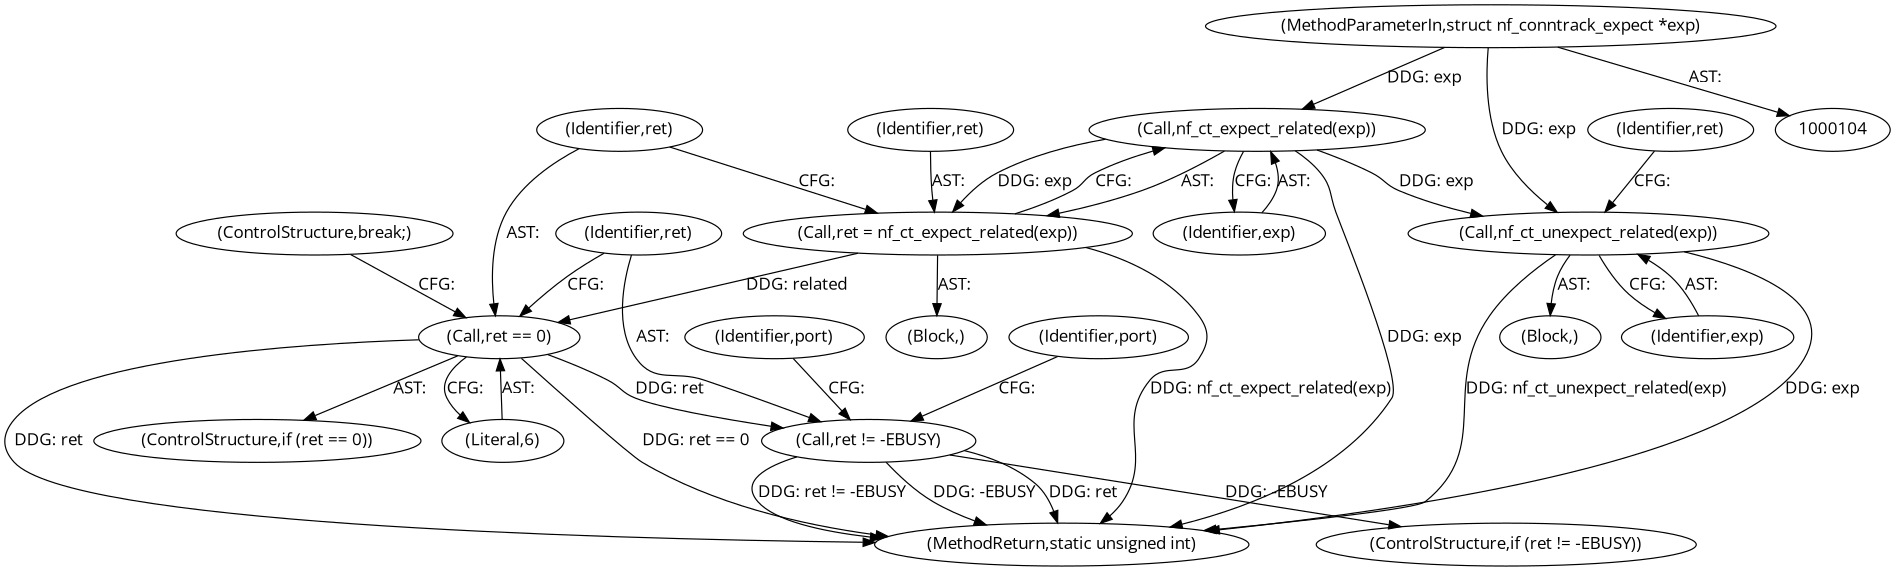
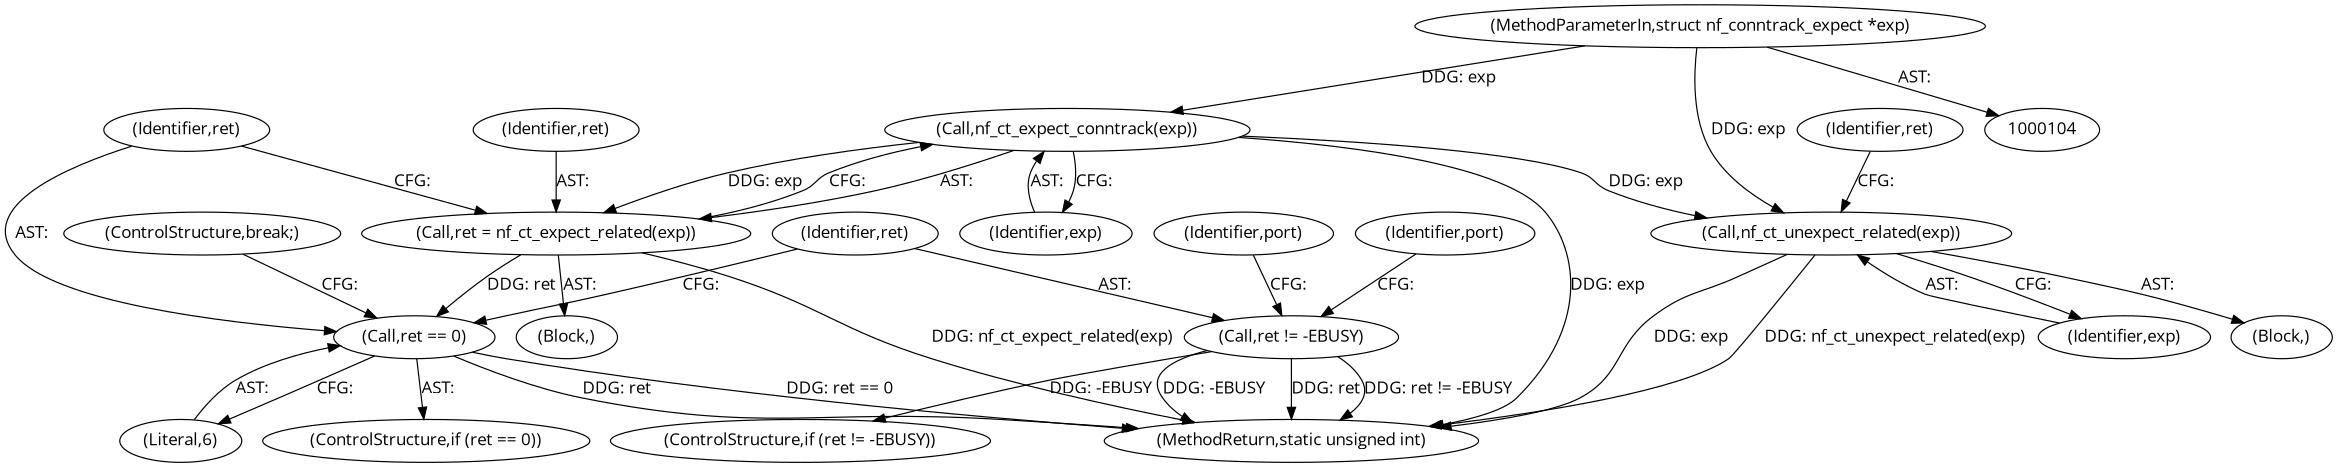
(1257, 130) -> (1067, 130)
(797, 285) -> (522, 285)
(655, 404) -> none
